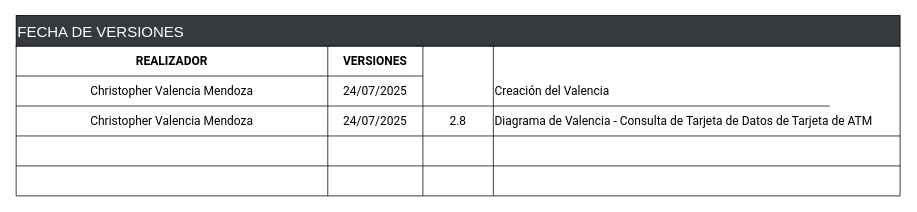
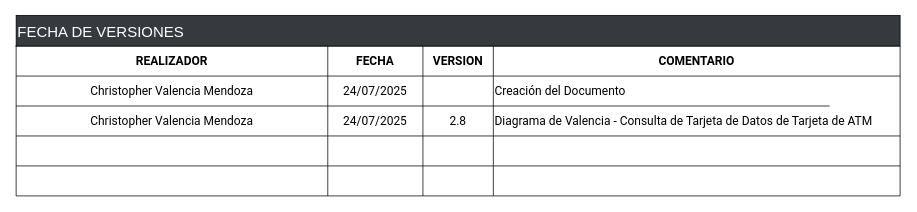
(375, 61) -> (375, 61)
none -> (458, 61)
none -> (697, 61)
(556, 91) -> (562, 91)
